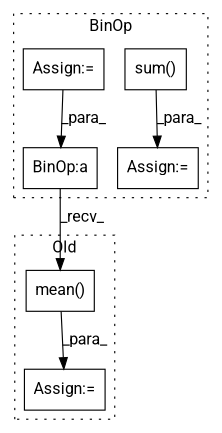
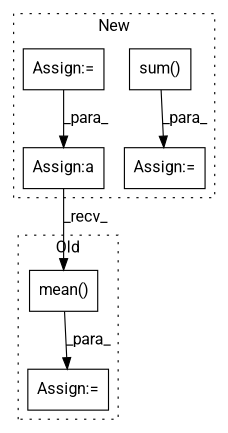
(111, 27) -> (114, 27)
(60, 168) -> (64, 168)
